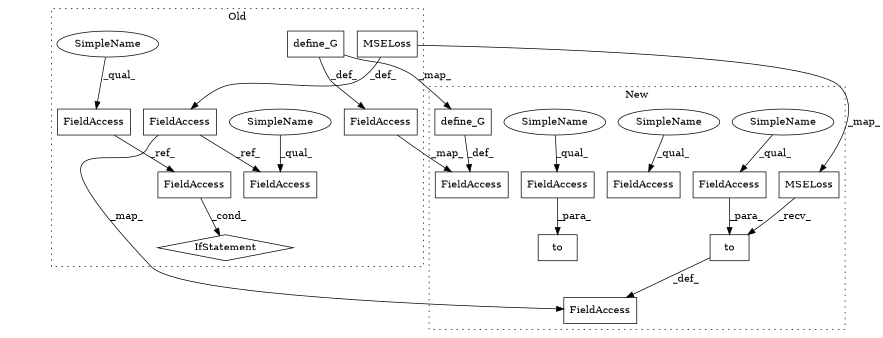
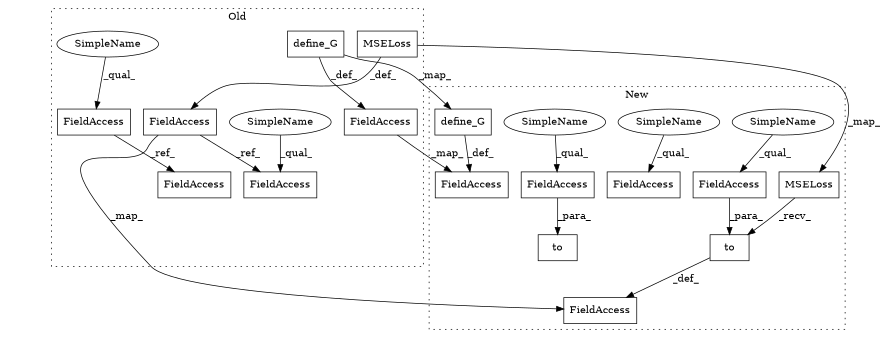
(225, 248) -> none
